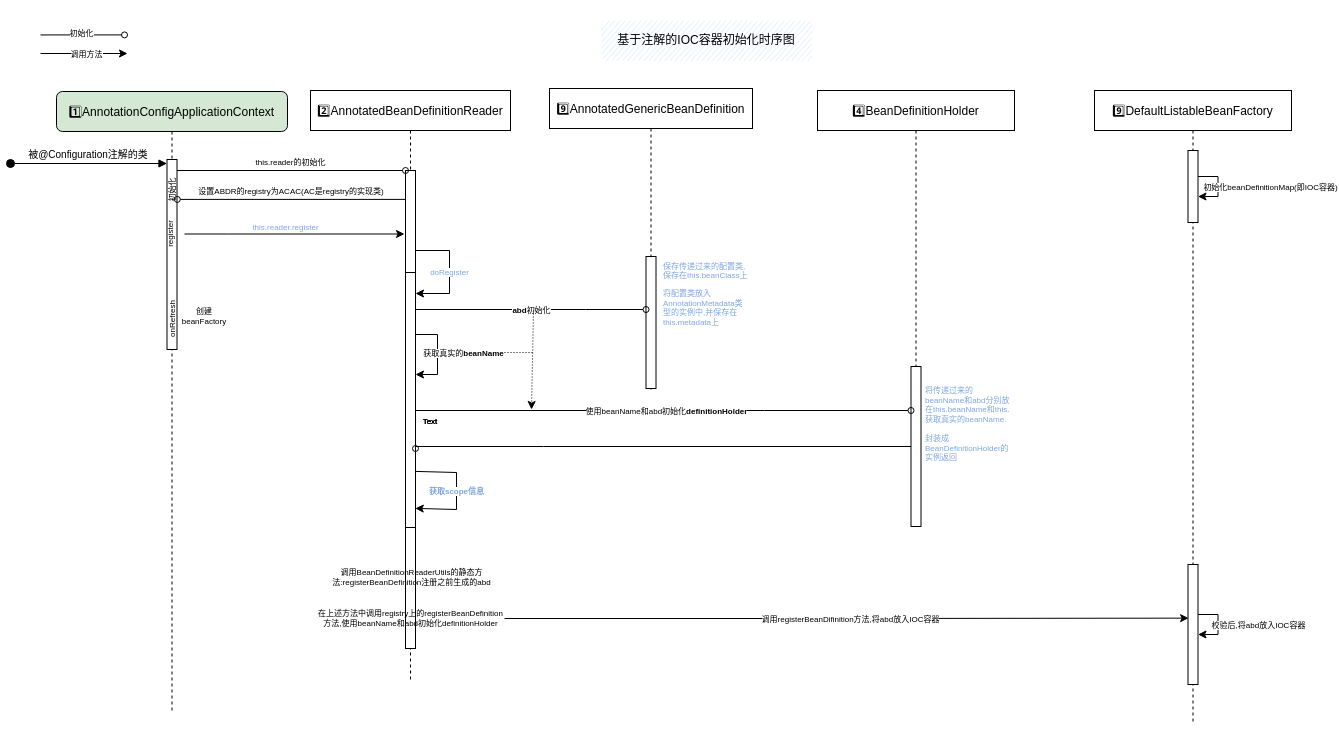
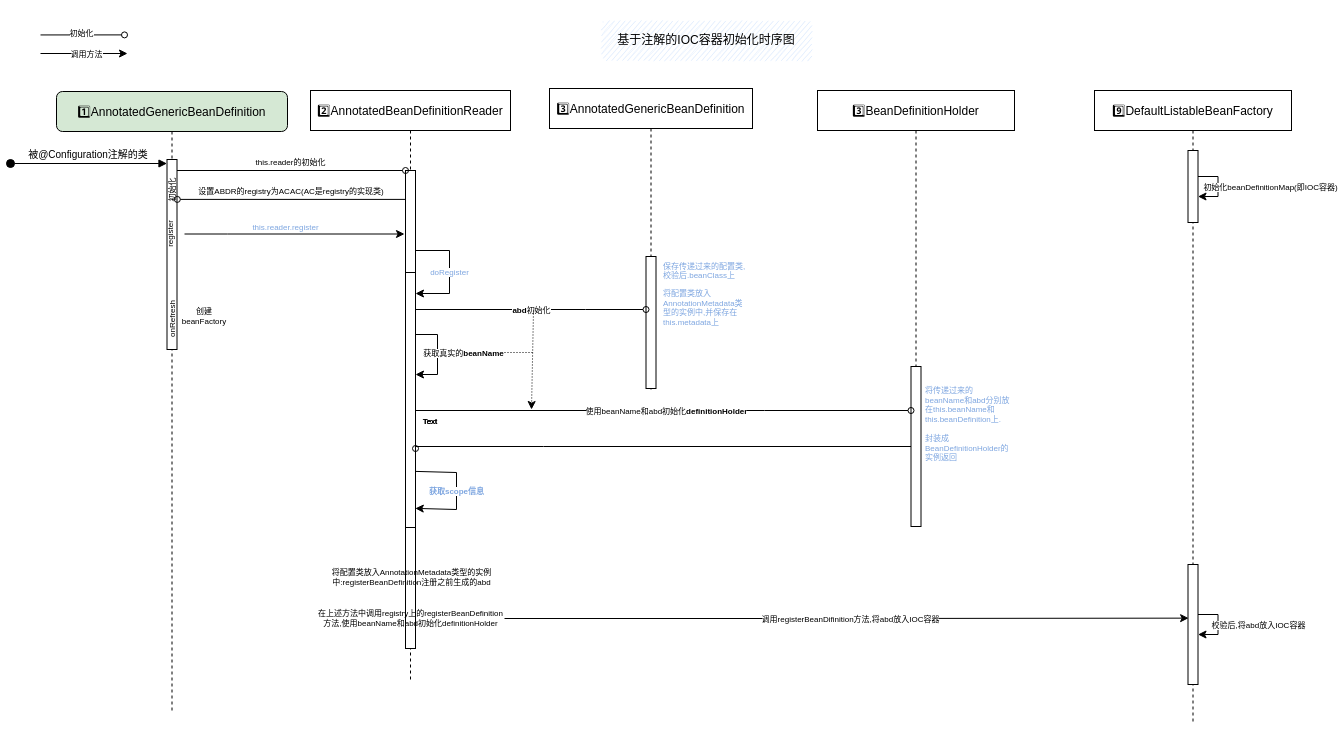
(651, 109) -> (651, 109)
(916, 111) -> (916, 111)
(172, 112) -> (172, 112)
(707, 254) -> (707, 254)
(969, 396) -> (969, 396)
(412, 578) -> (412, 578)
